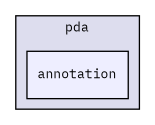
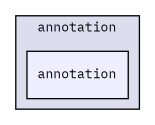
(78, 28) -> (78, 28)
